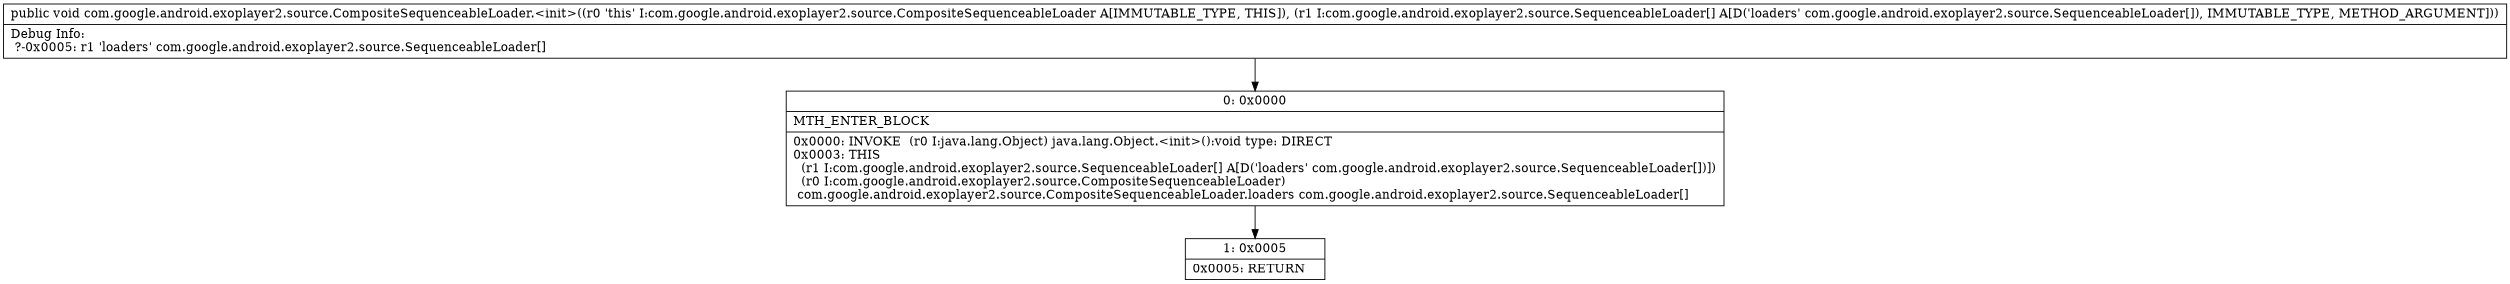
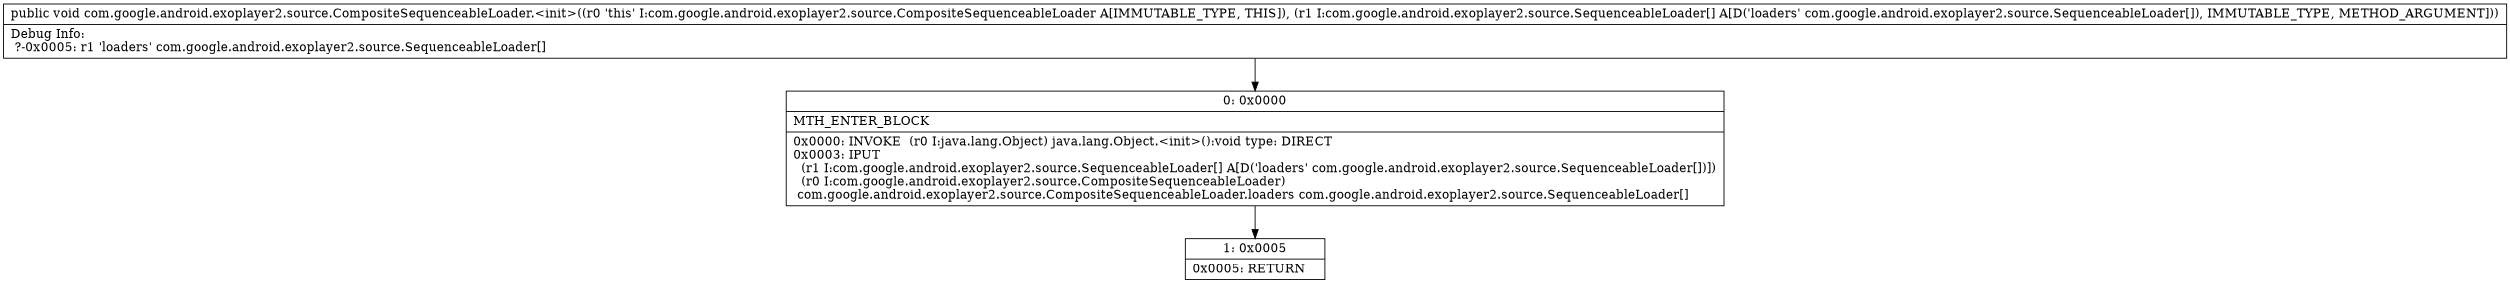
(841, 155) -> (841, 155)
